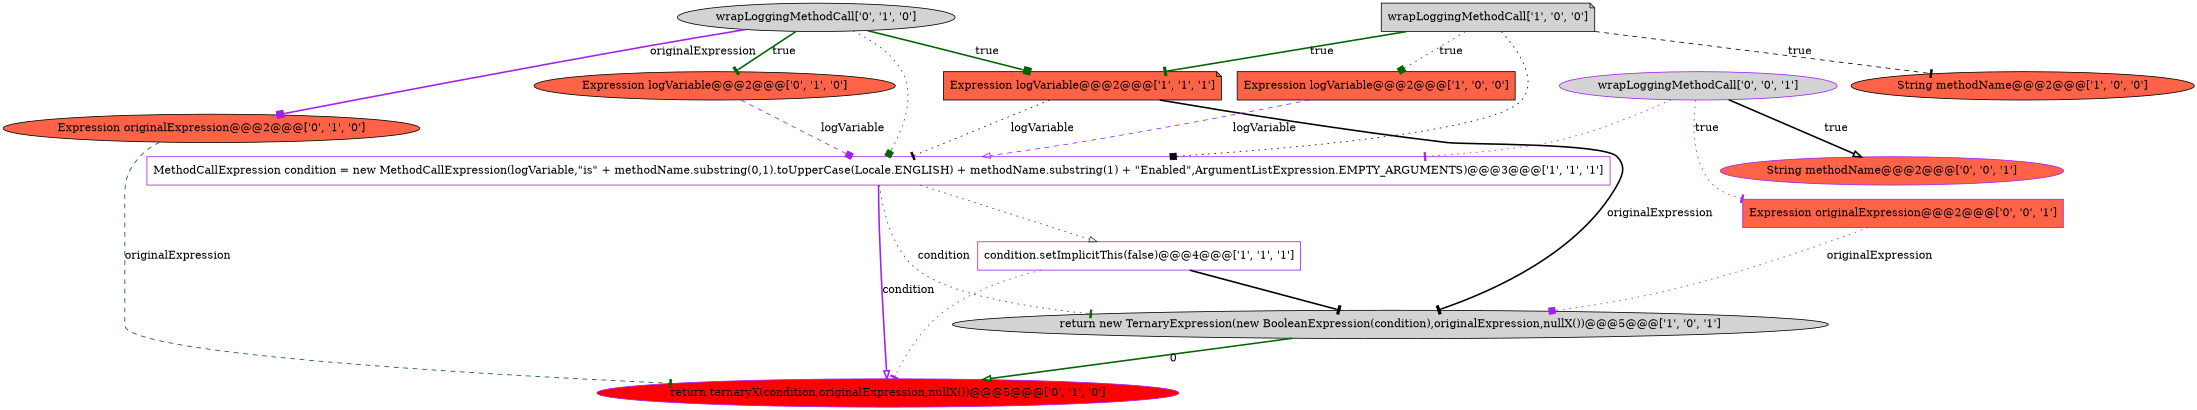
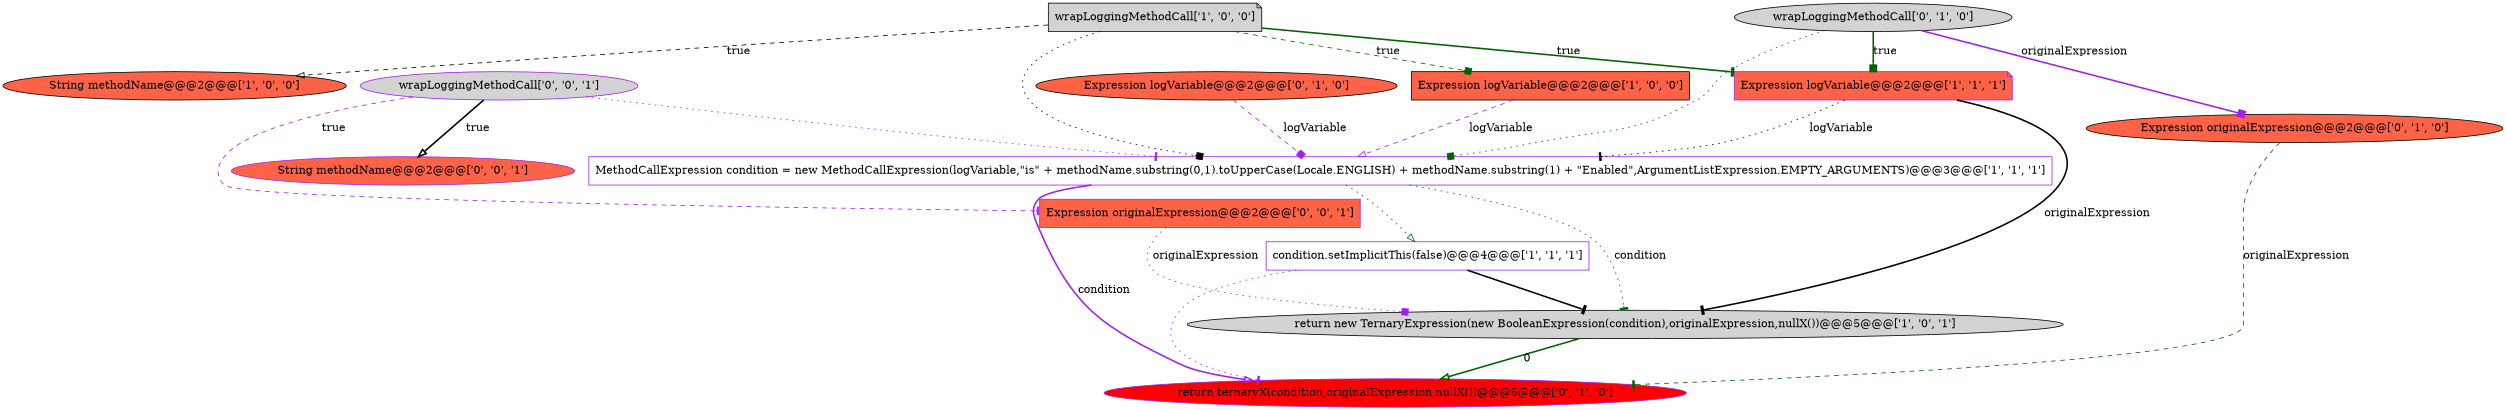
(767, 50) -> none
(1436, 50) -> (1349, 51)
(1762, 52) -> (676, 49)
(1082, 86) -> (1873, 86)
(1699, 159) -> (513, 202)
